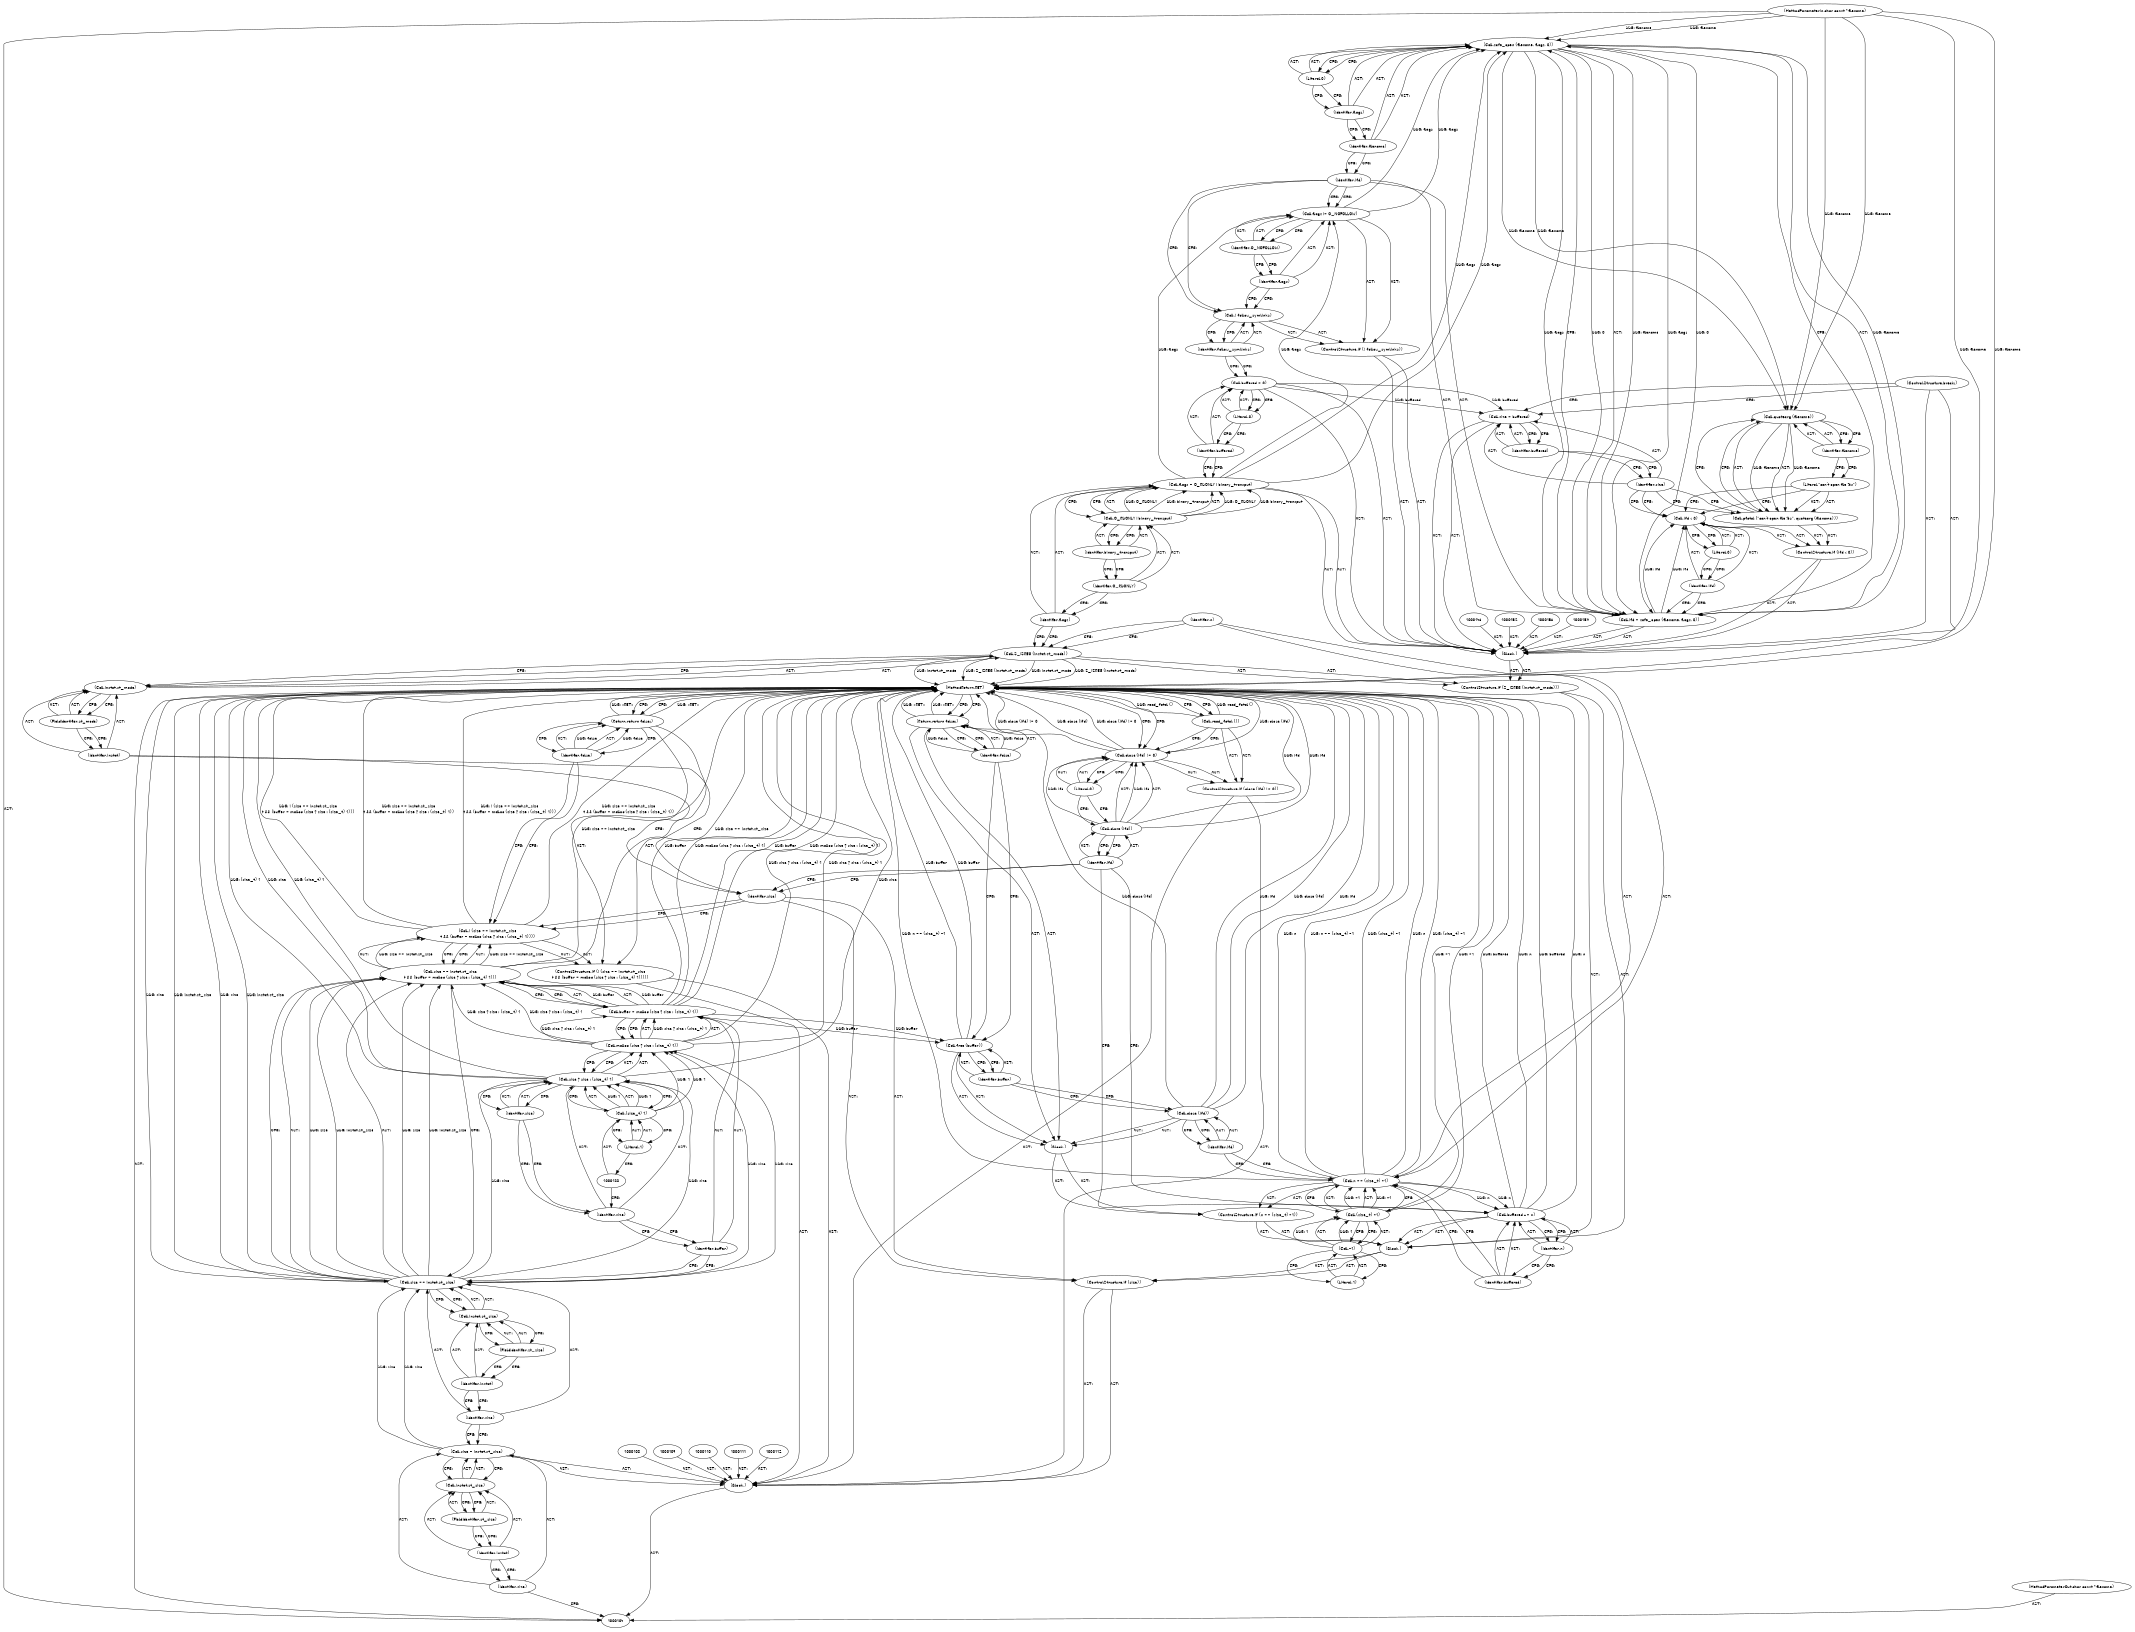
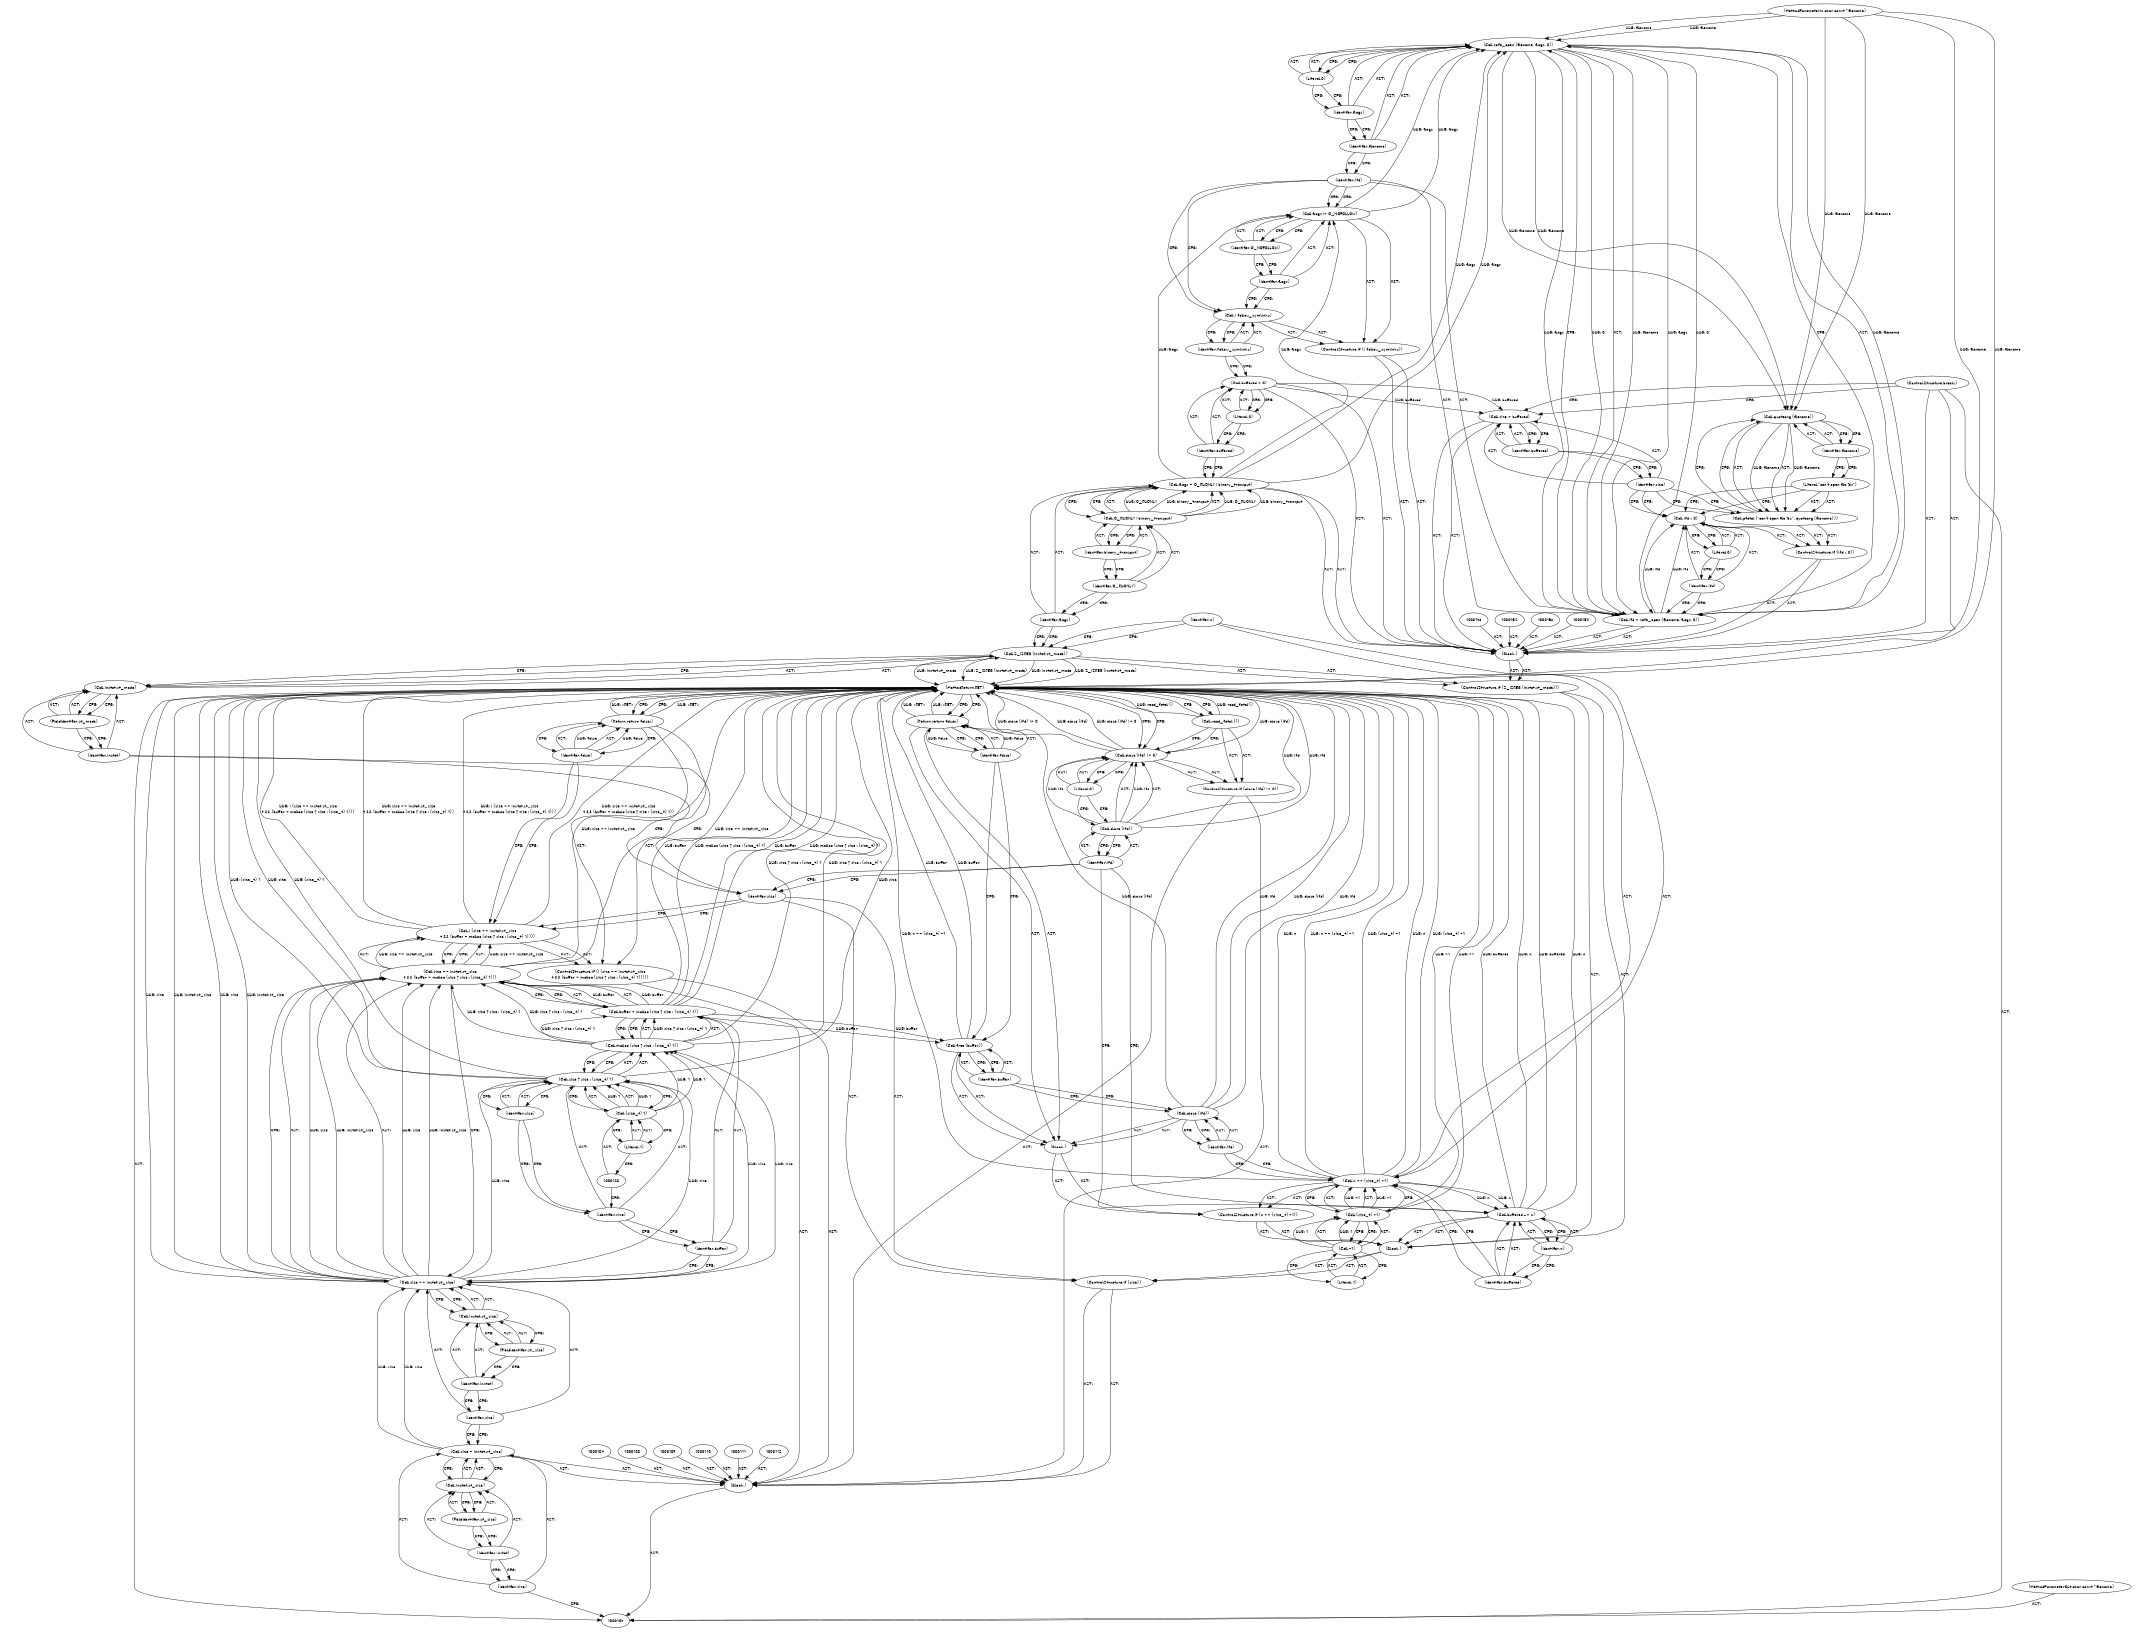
(4, 232) -> (1927, 1600)
none -> (596, 1452)
